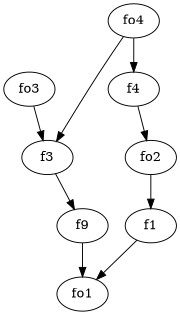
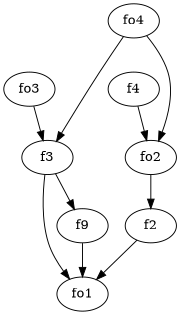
(134, 50) -> (170, 81)
none -> (45, 225)
(151, 226) -> (151, 226)
